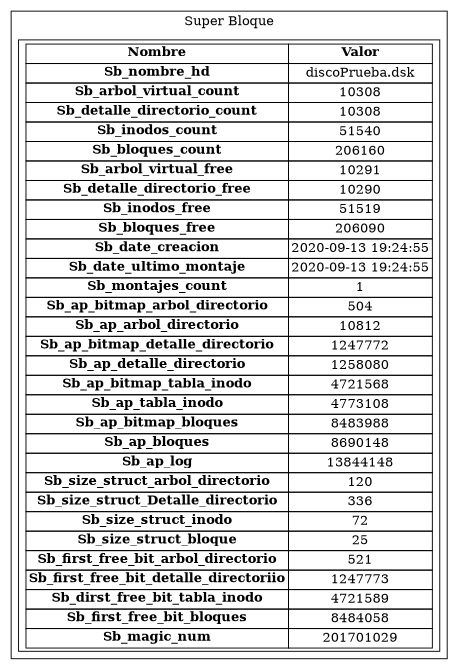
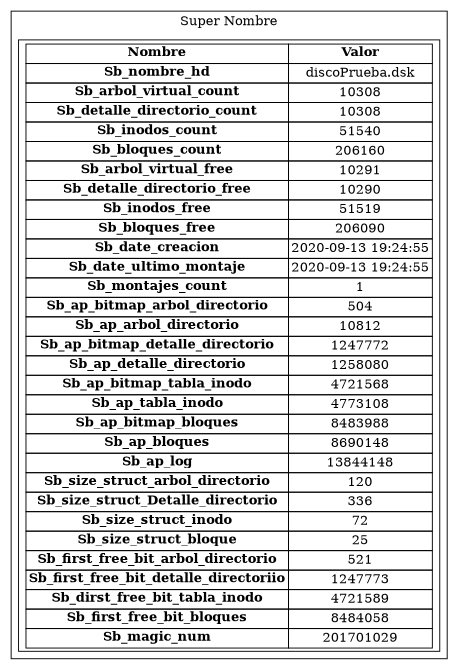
(229, 22) -> (229, 22)
